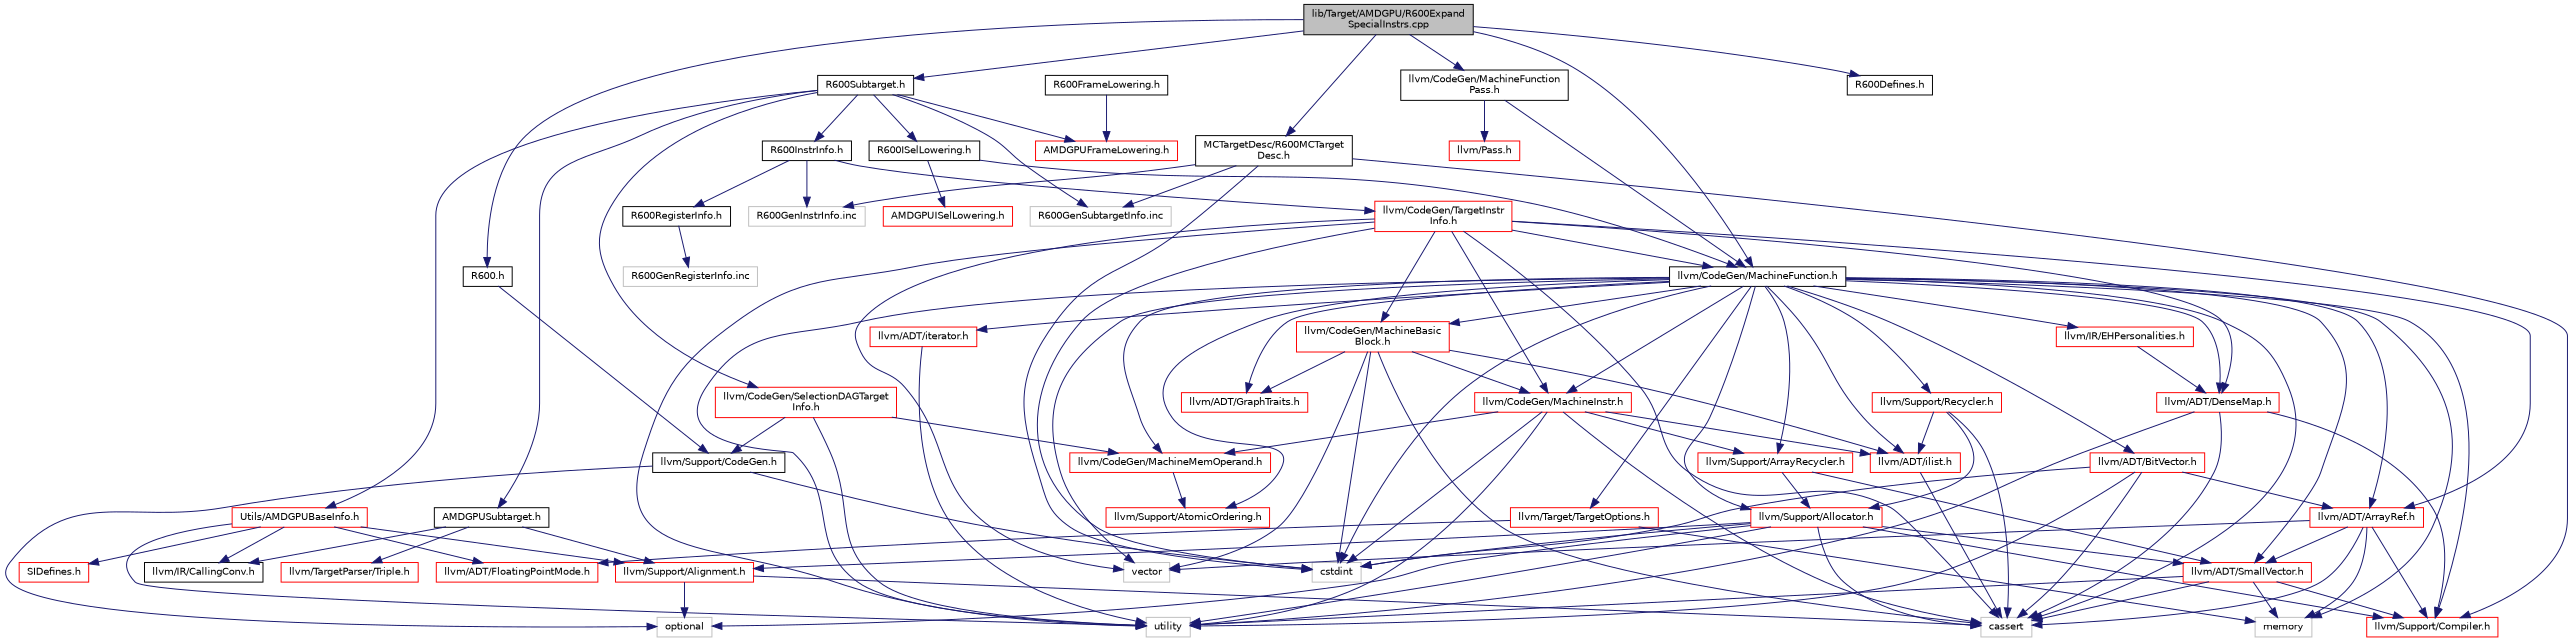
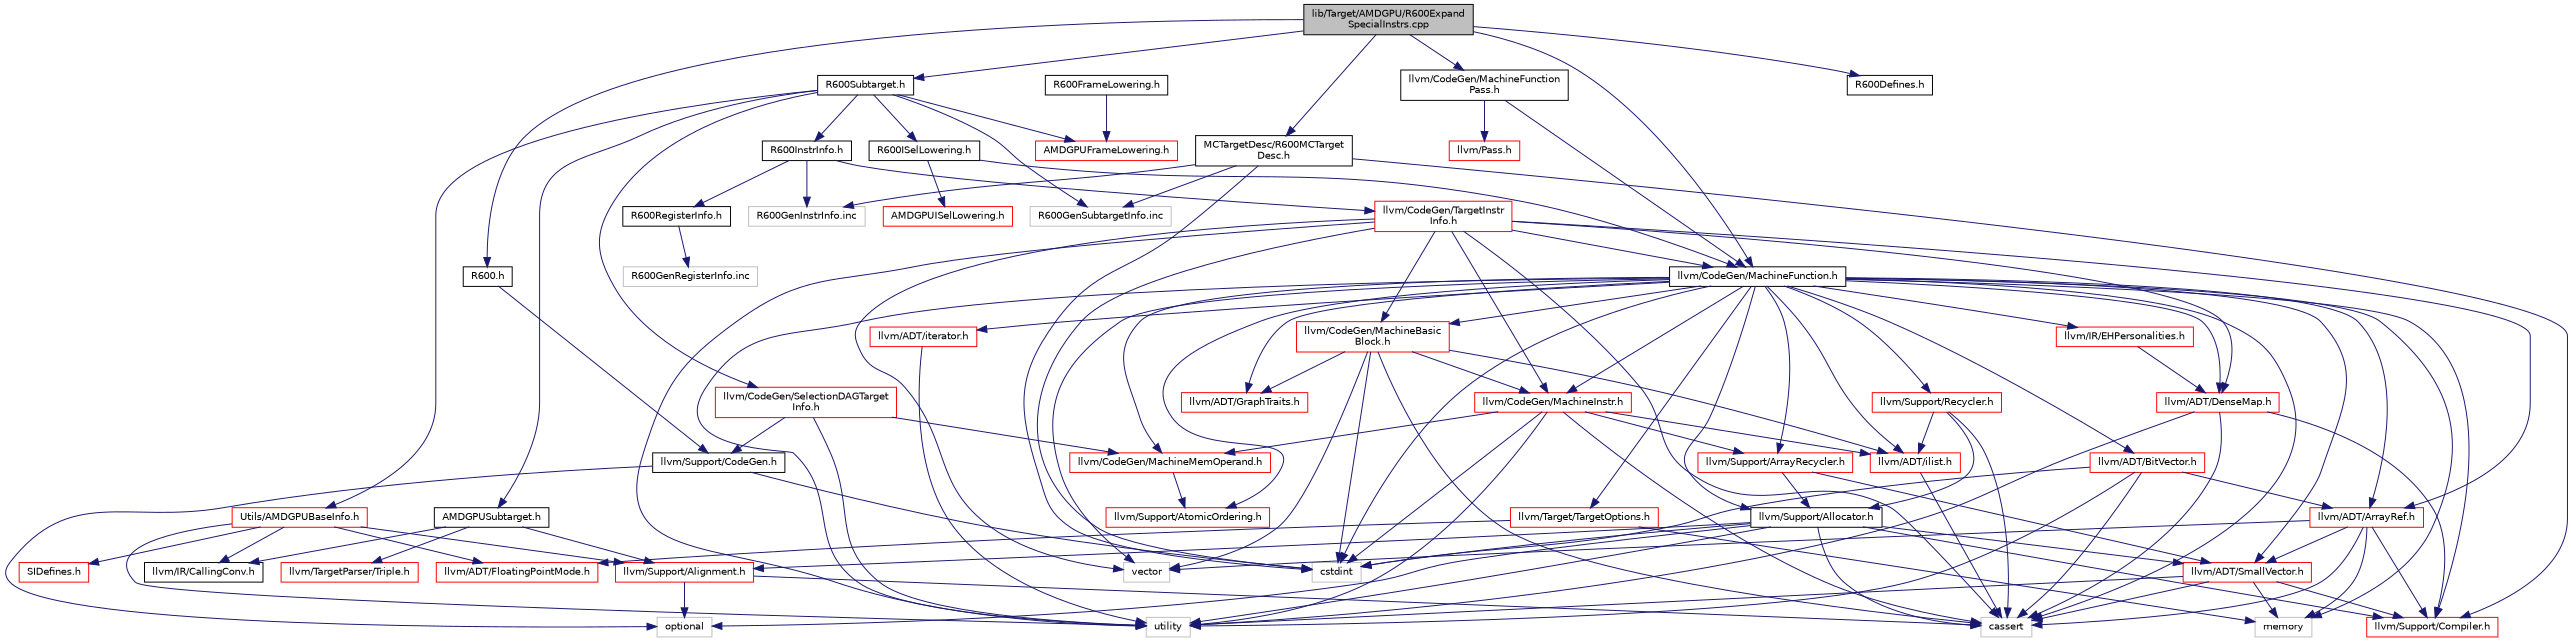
(1816, 517) -> (1816, 517)
